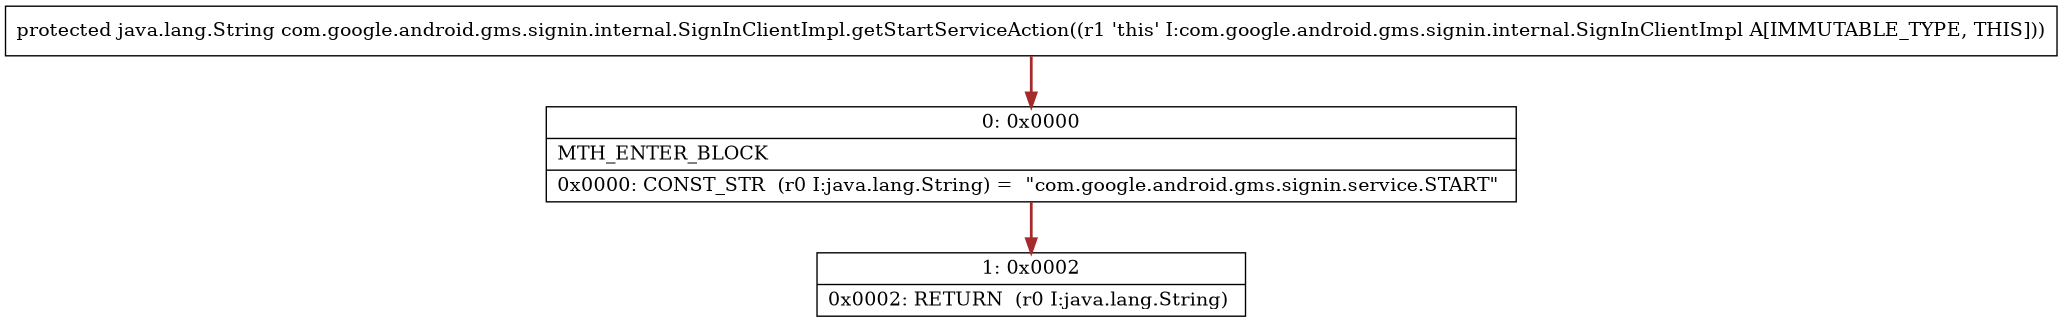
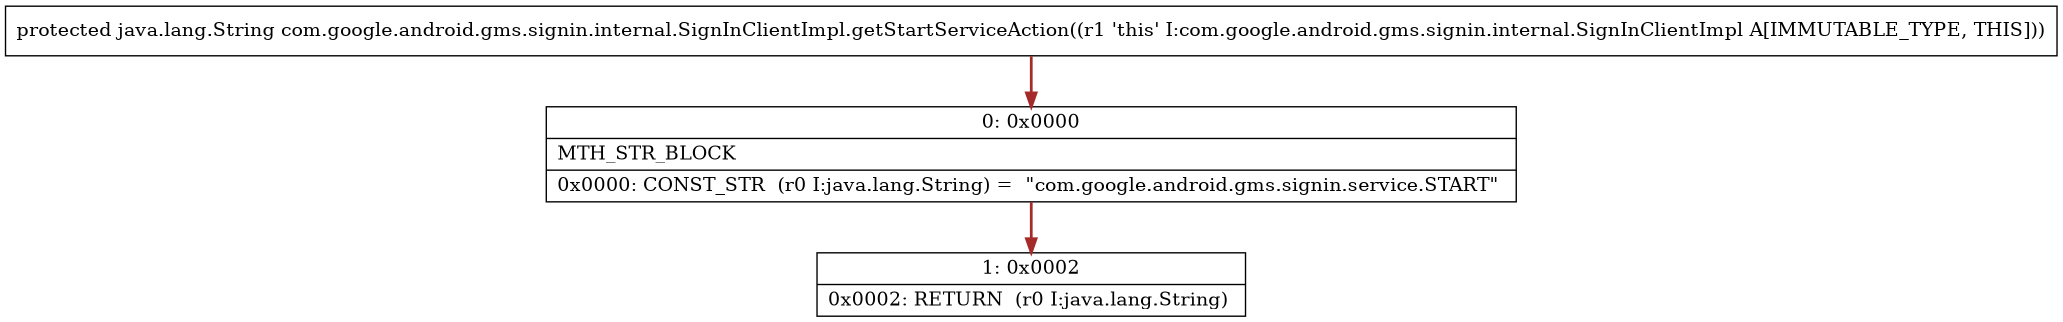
(663, 154) -> (647, 154)
